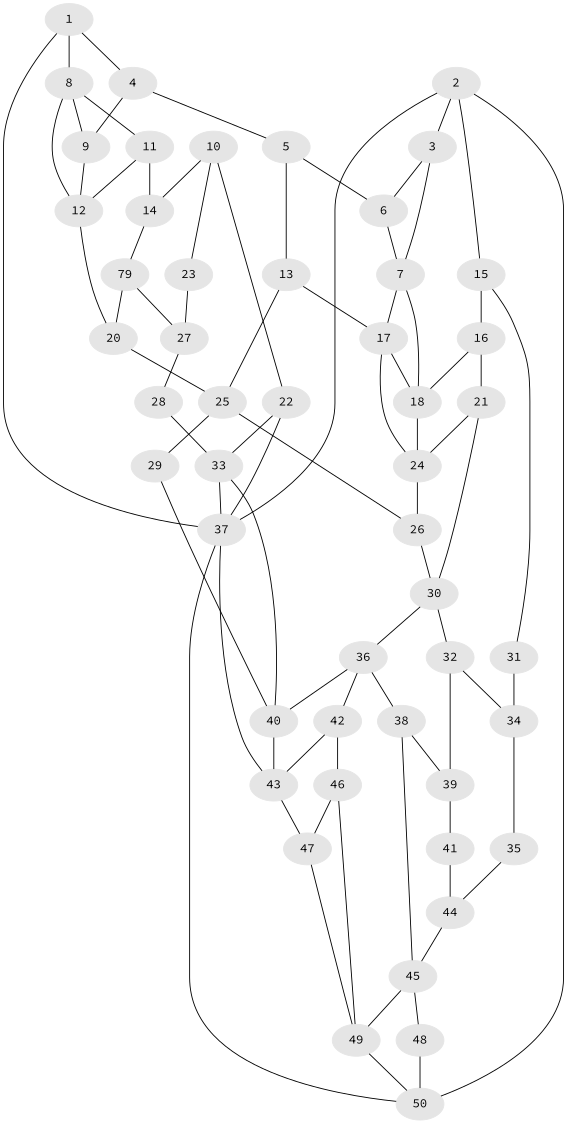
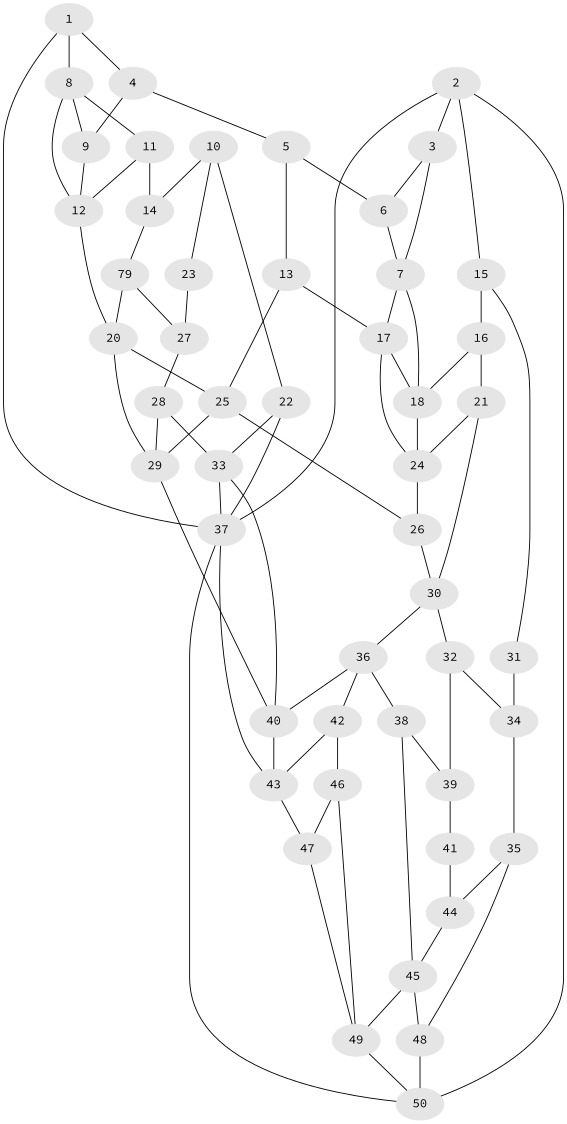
none -> (123, 405)
none -> (157, 434)
none -> (473, 947)
